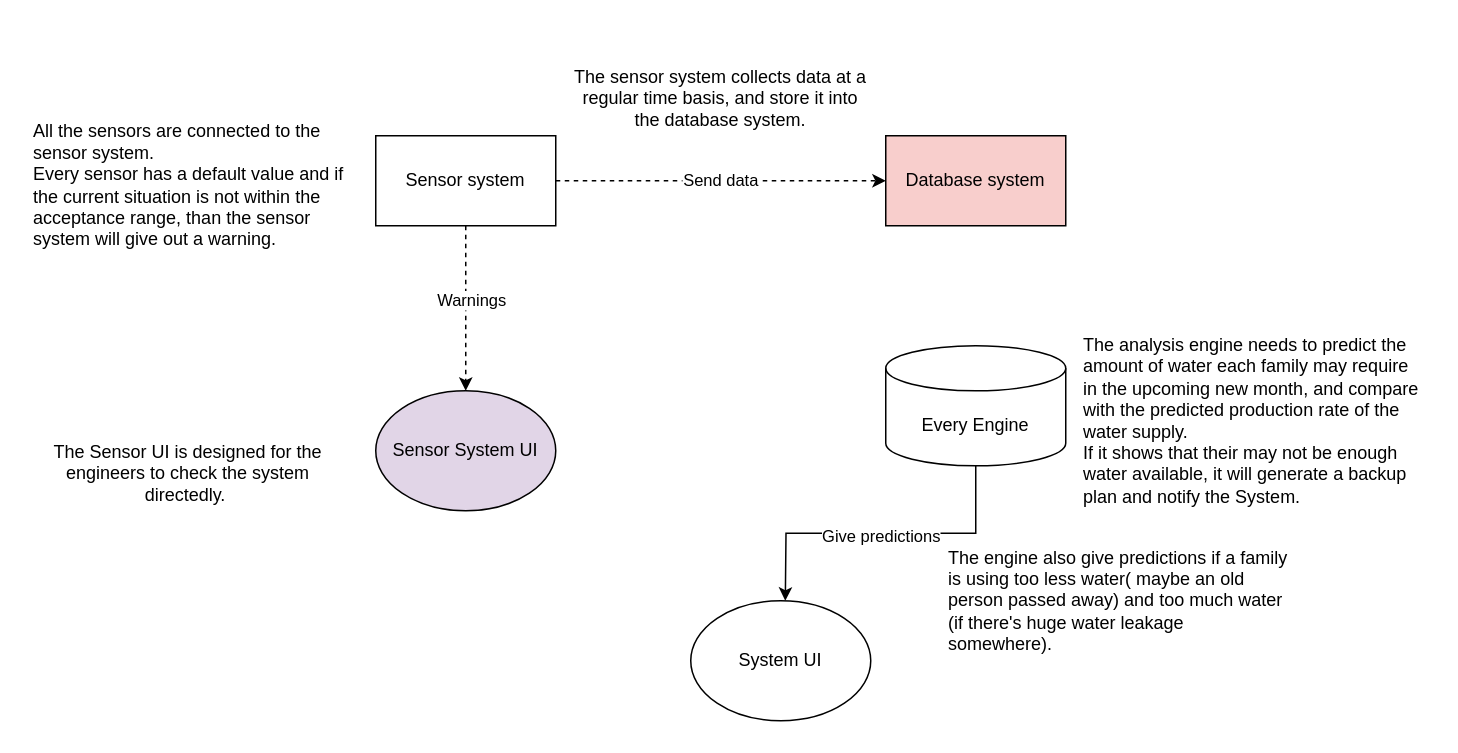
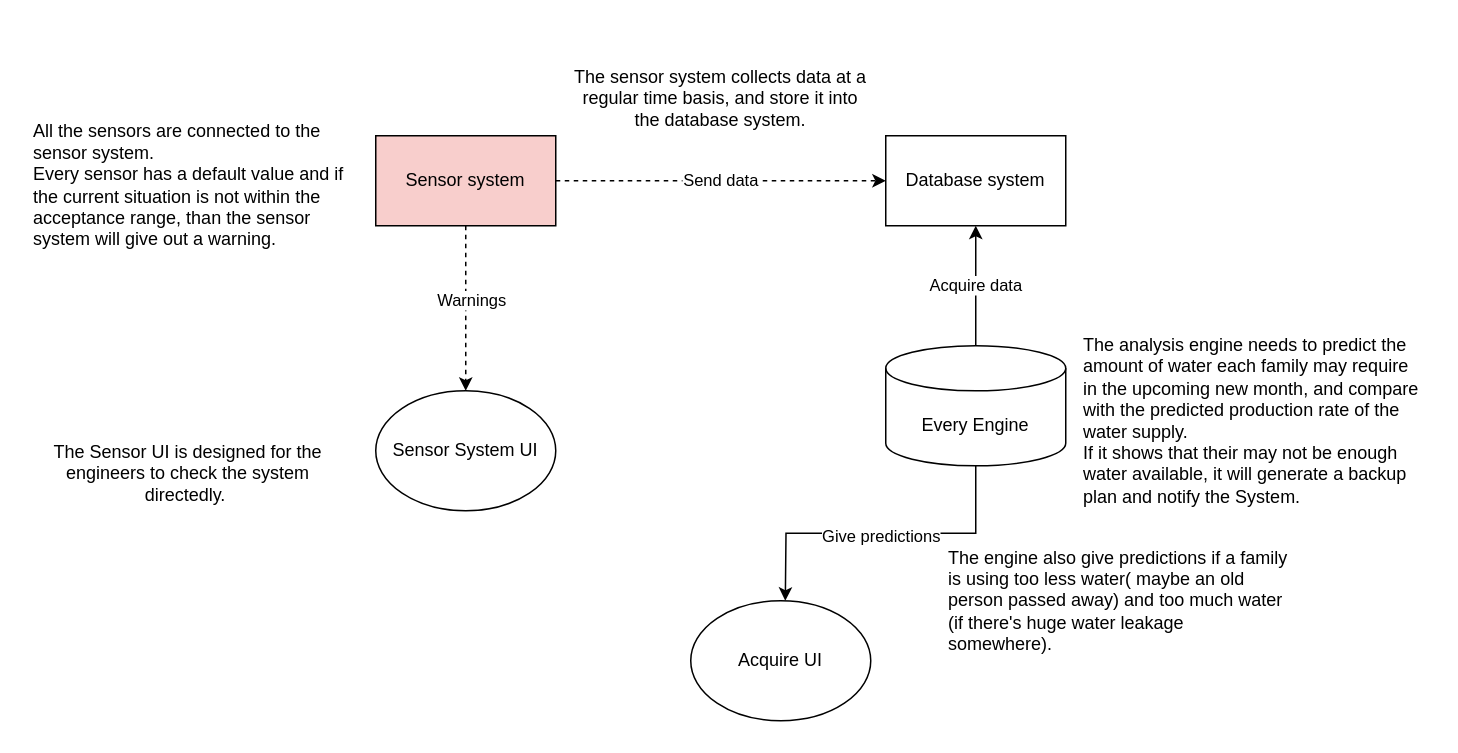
(466, 181) -> (466, 181)
(976, 181) -> (976, 181)
none -> (976, 291)
(466, 451) -> (466, 451)
(781, 661) -> (781, 661)
